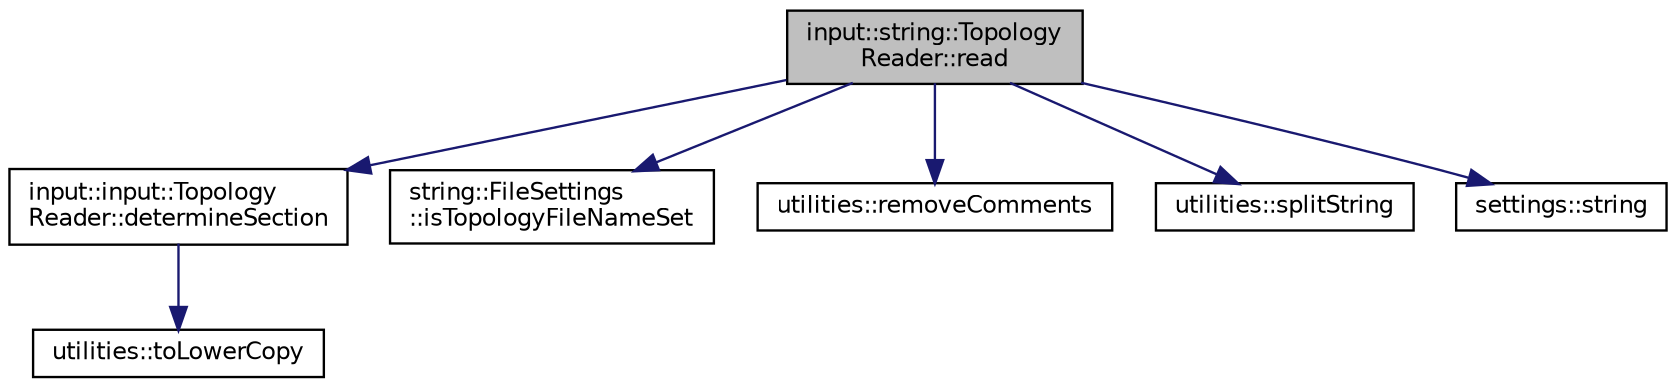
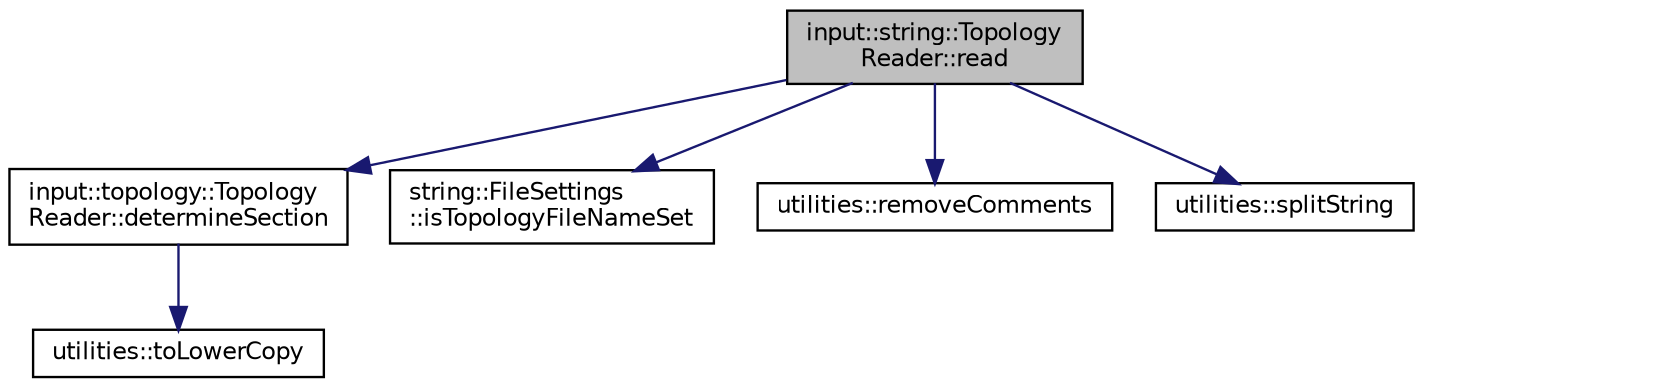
(178, 207) -> (178, 207)
(1561, 207) -> none
